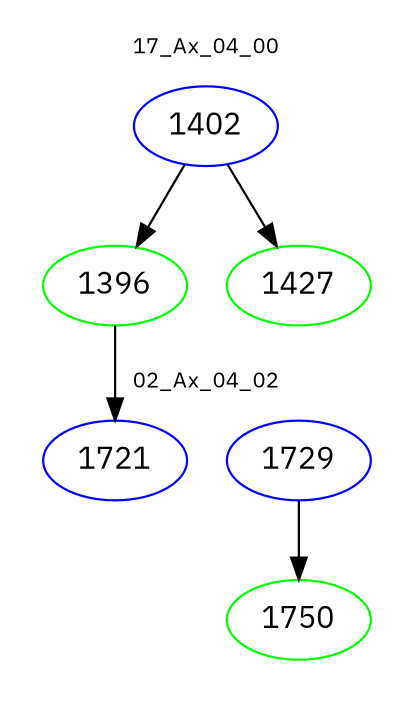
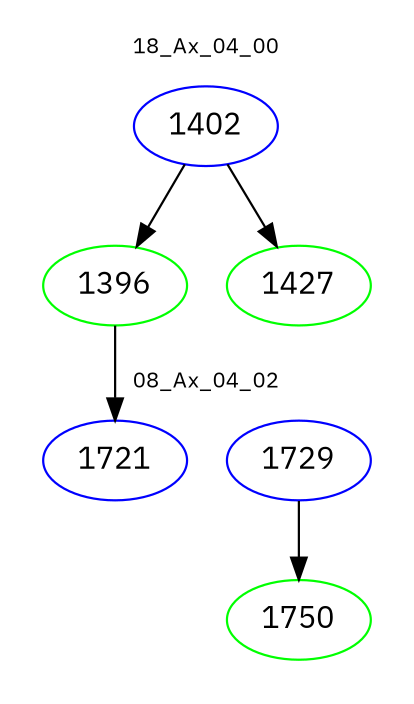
(207, 48) -> (207, 48)
(207, 382) -> (207, 382)
